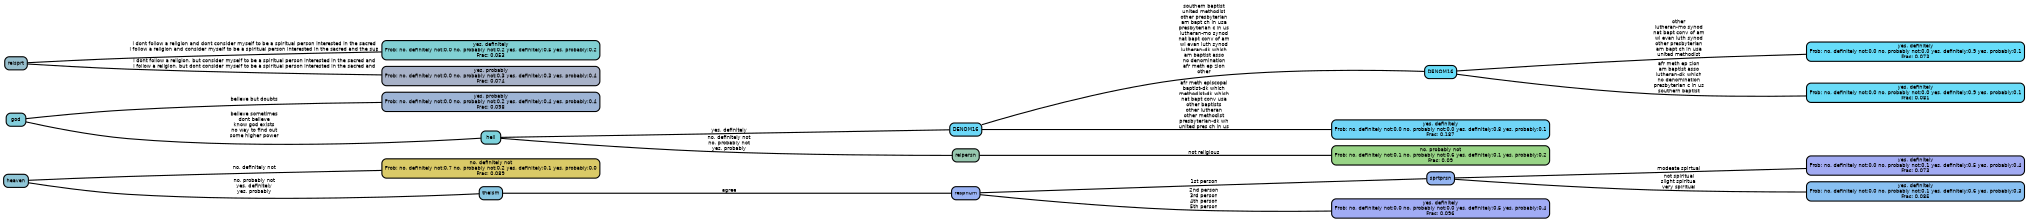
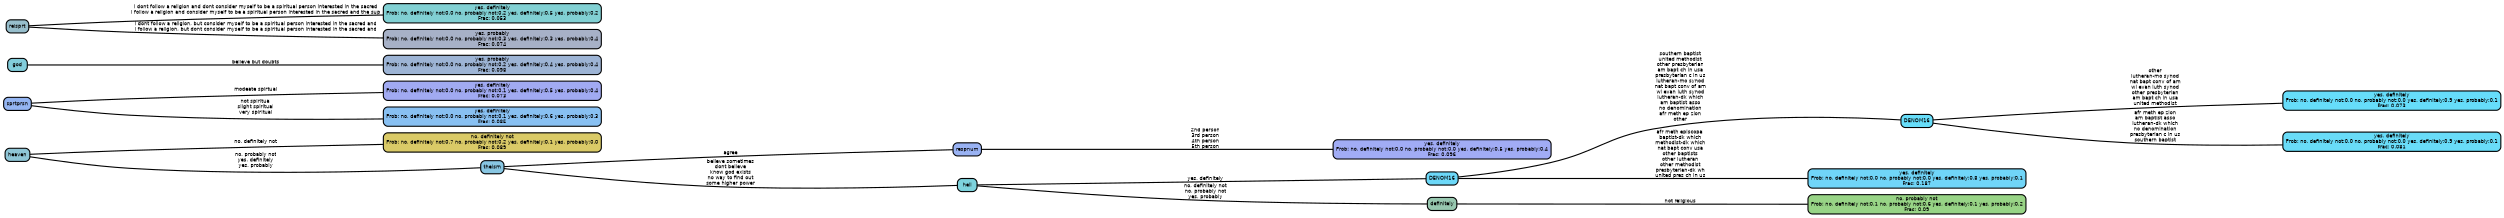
(253, 144) -> (730, 187)
(966, 155) -> (1442, 204)
(1203, 185) -> none
